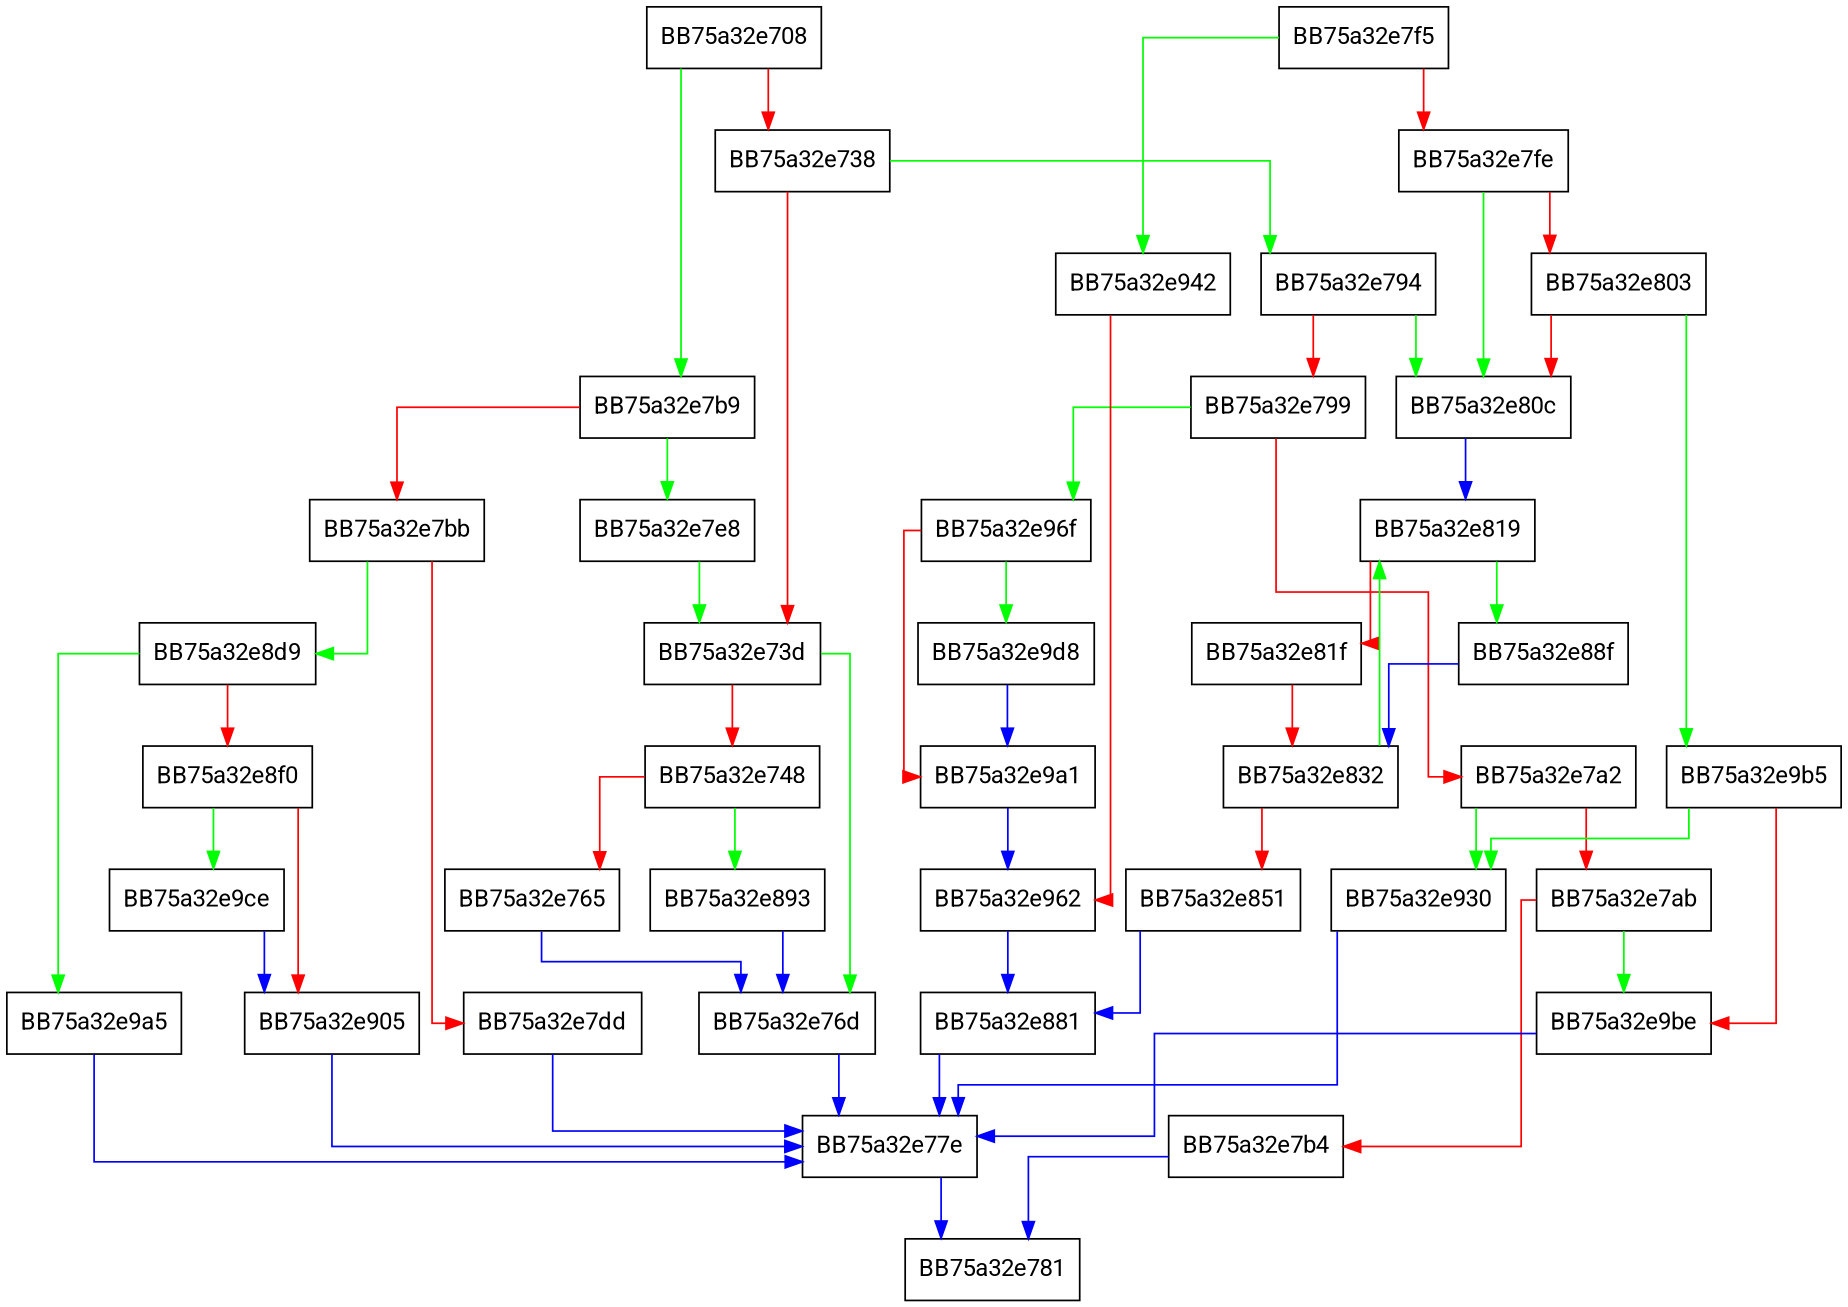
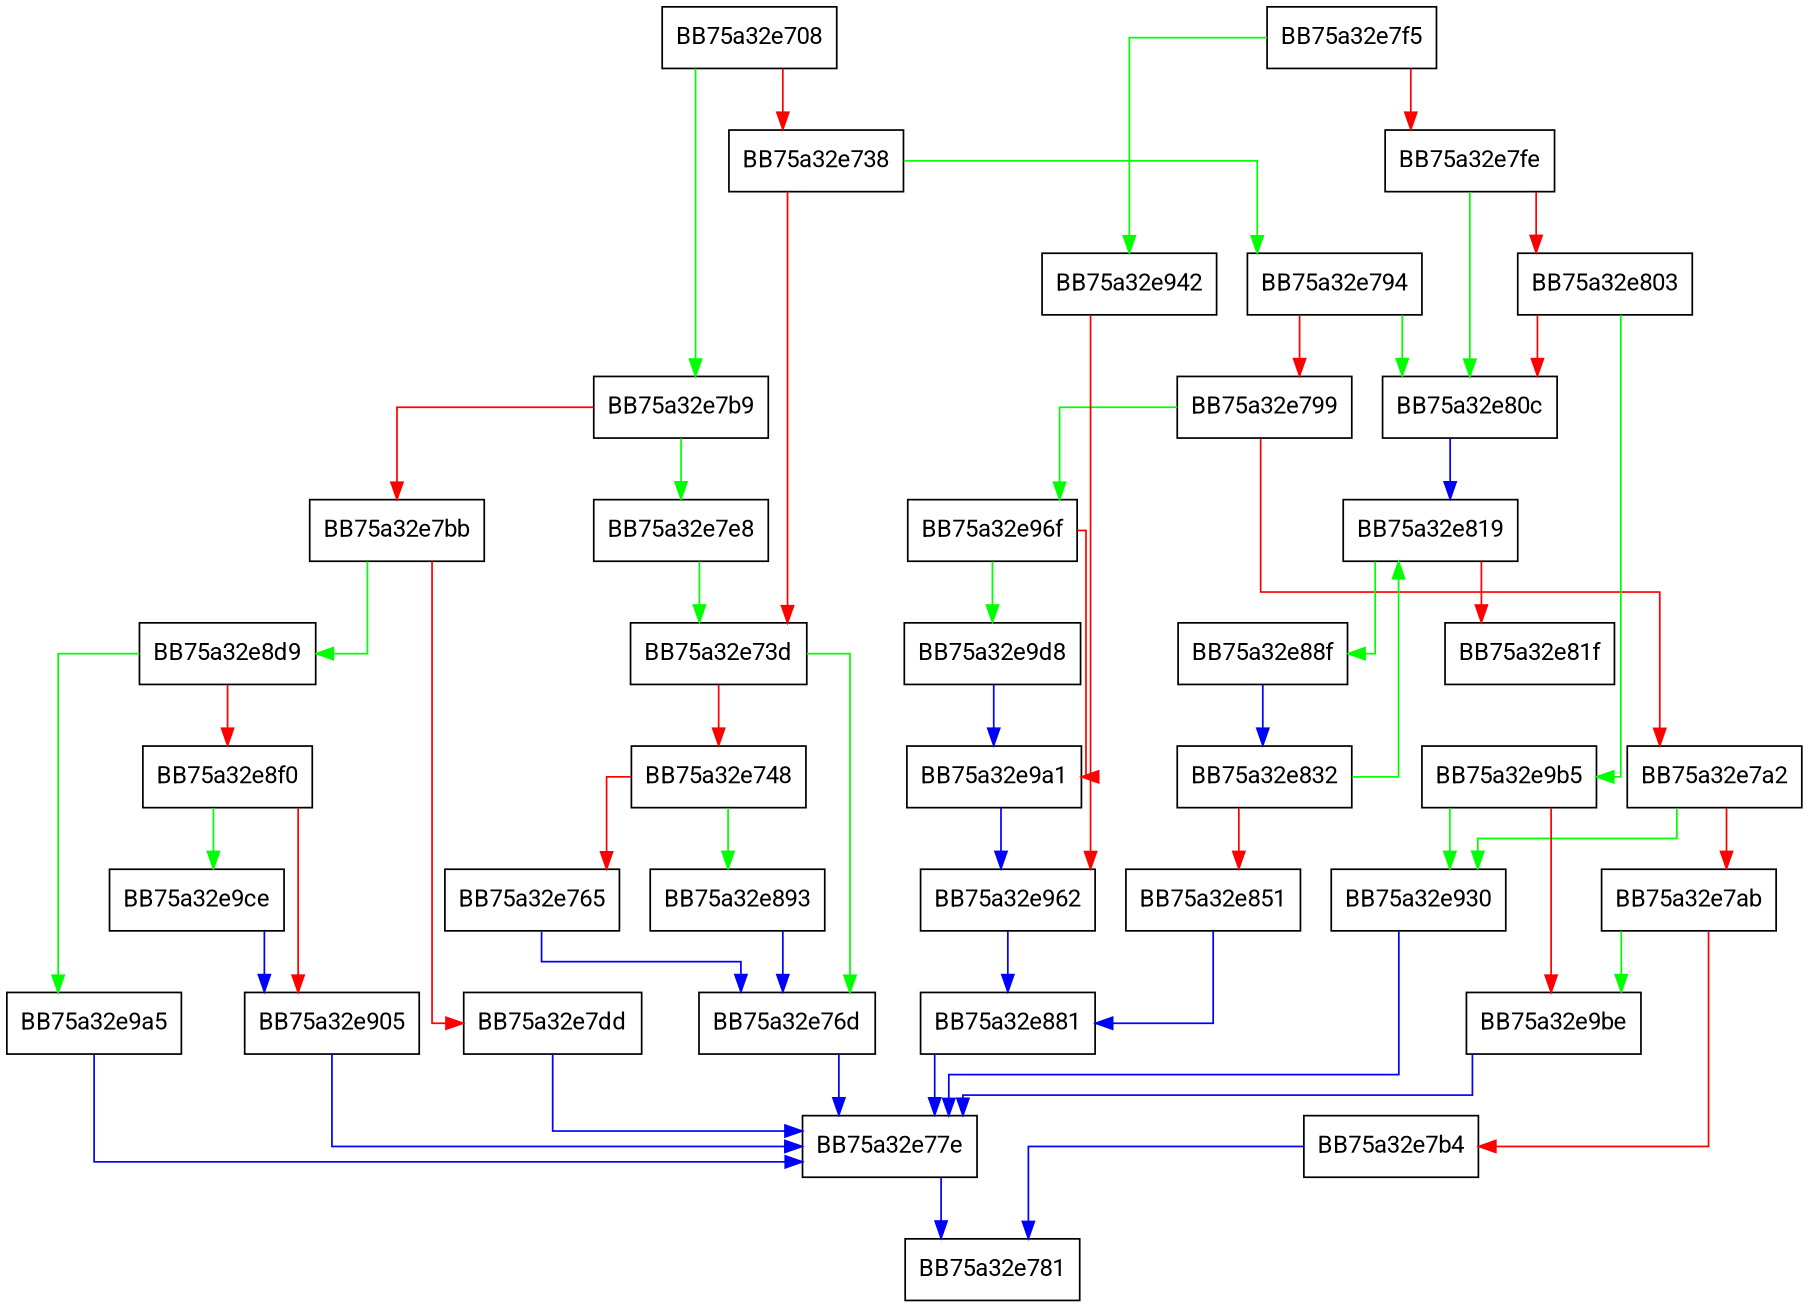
(1292, 706) -> none
